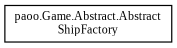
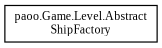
(88, 24) -> (81, 24)
